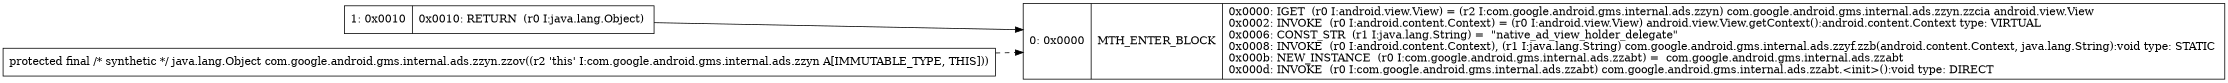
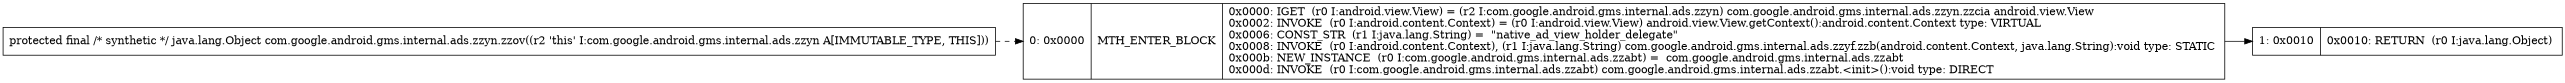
(835, 26) -> (2235, 41)
